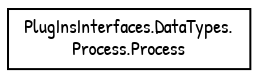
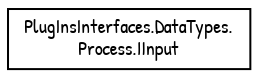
(129, 39) -> (129, 39)
